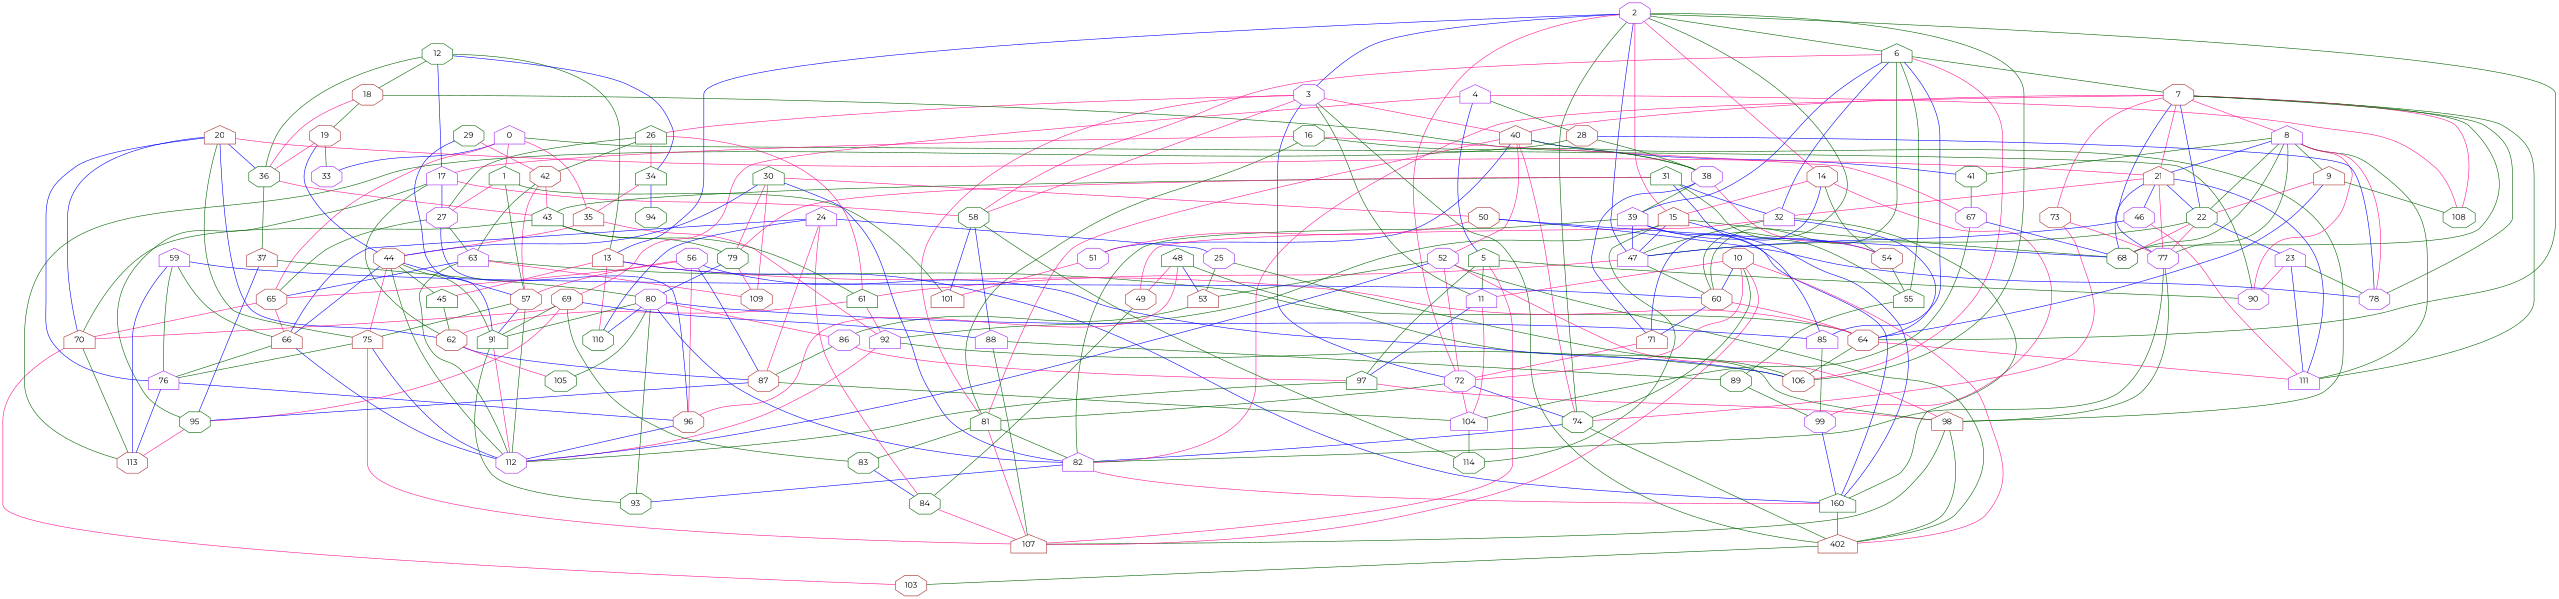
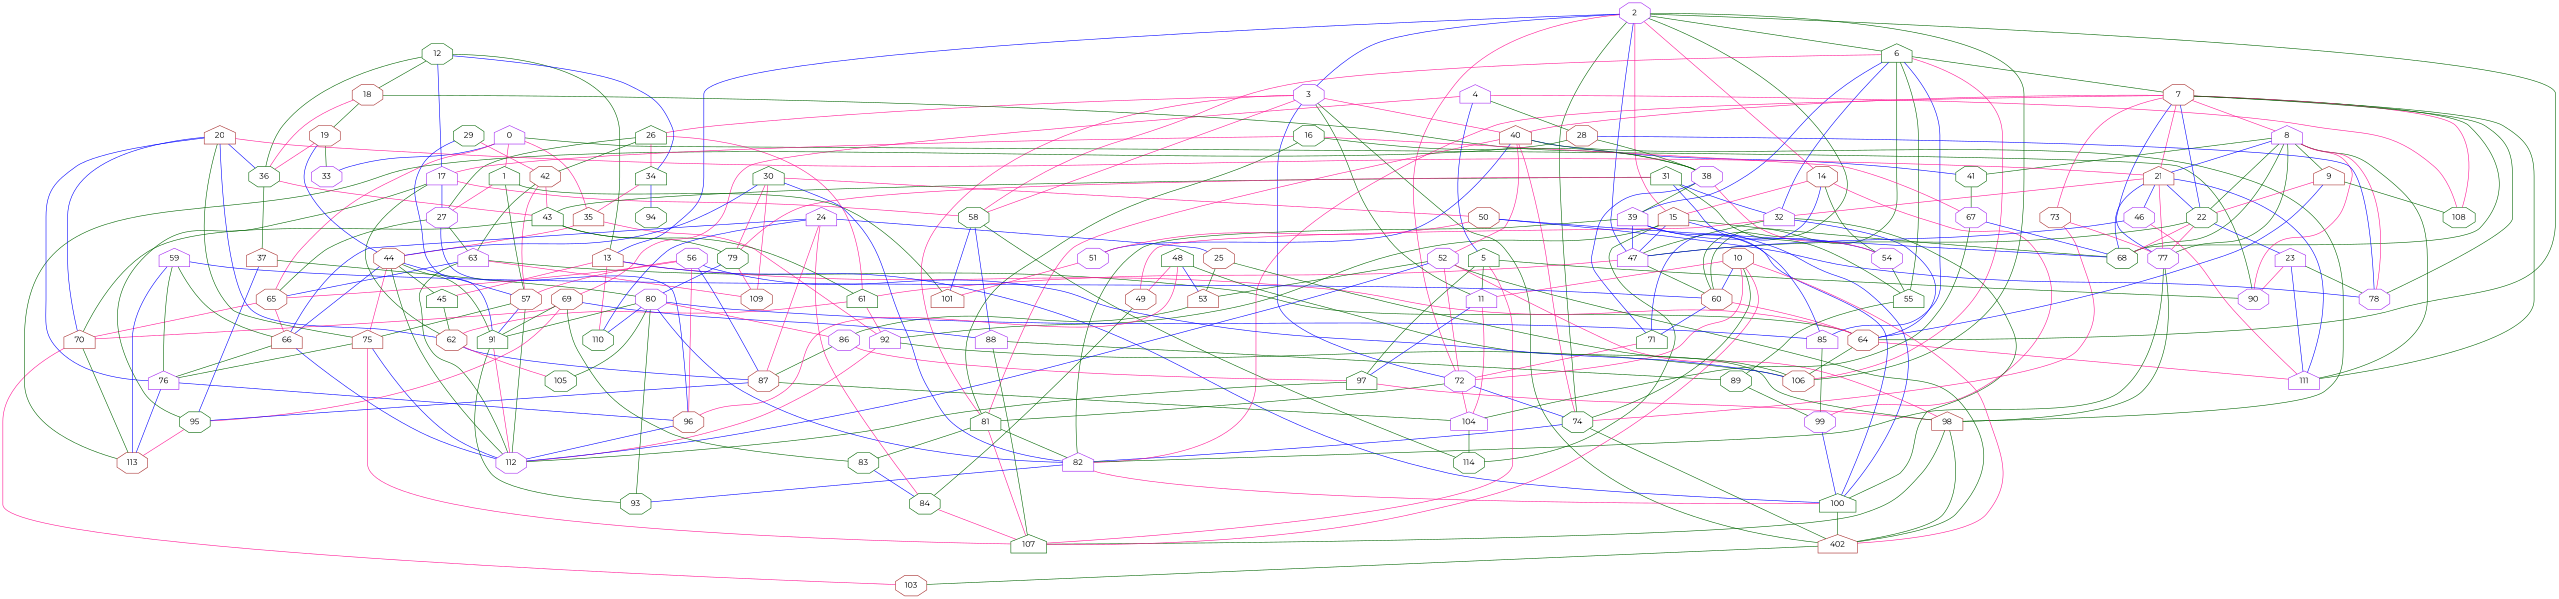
(1219, 258) -> (1219, 258)
(1887, 258) -> (1887, 258)
(1652, 340) -> (1652, 340)
(1838, 504) -> (1838, 504)
(1029, 545) -> (1029, 545)
